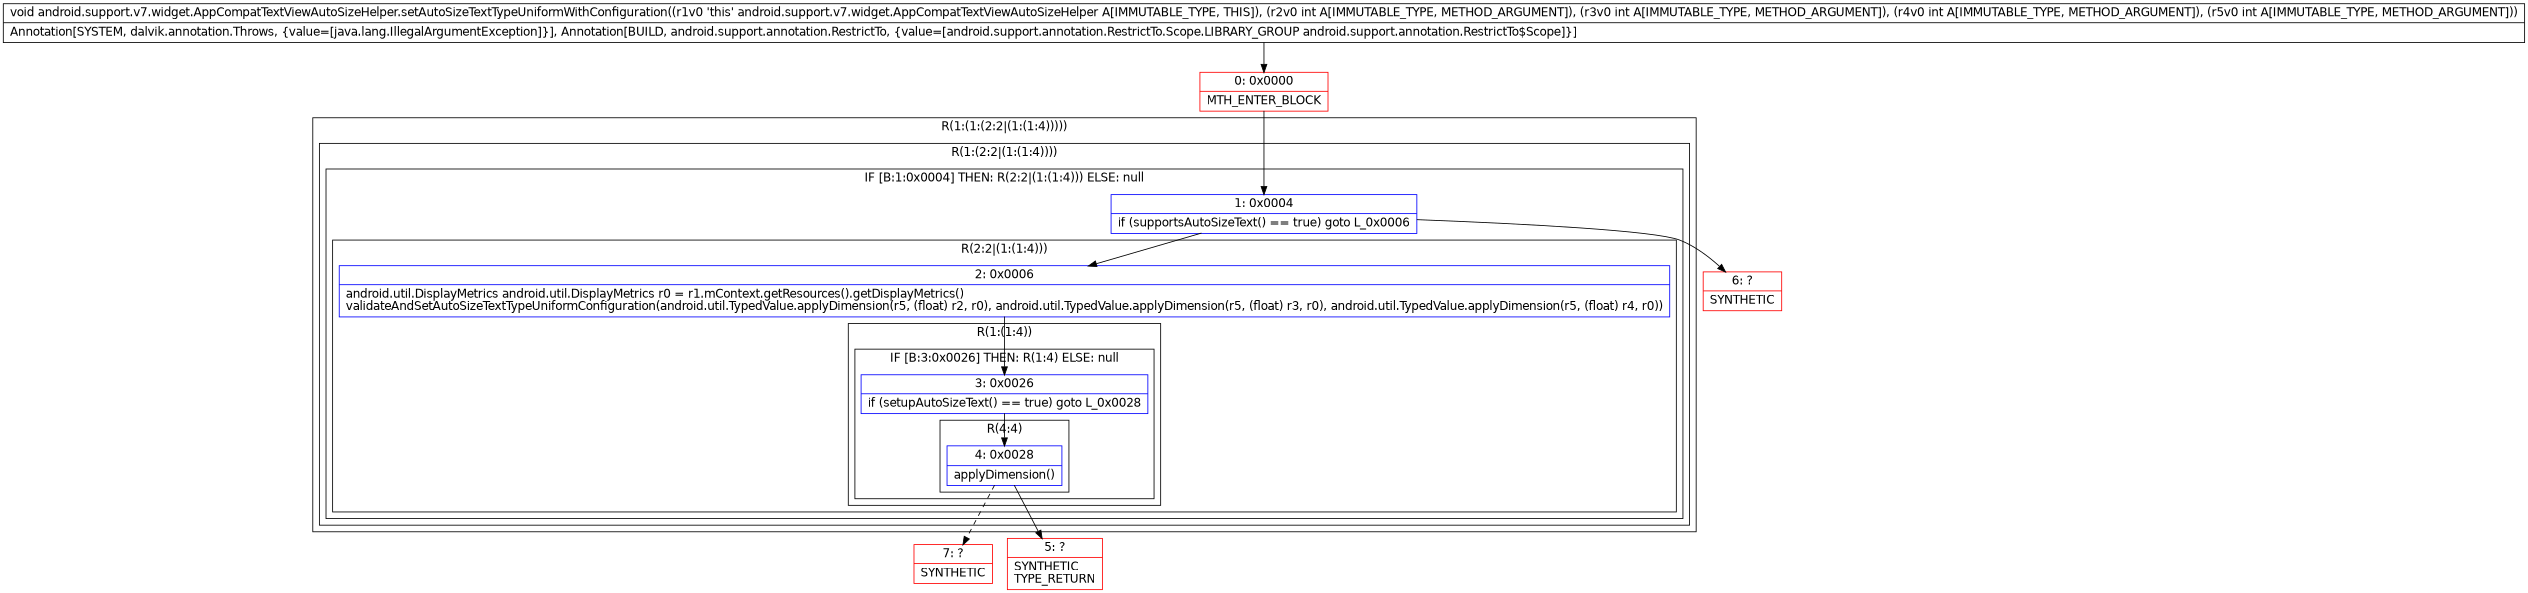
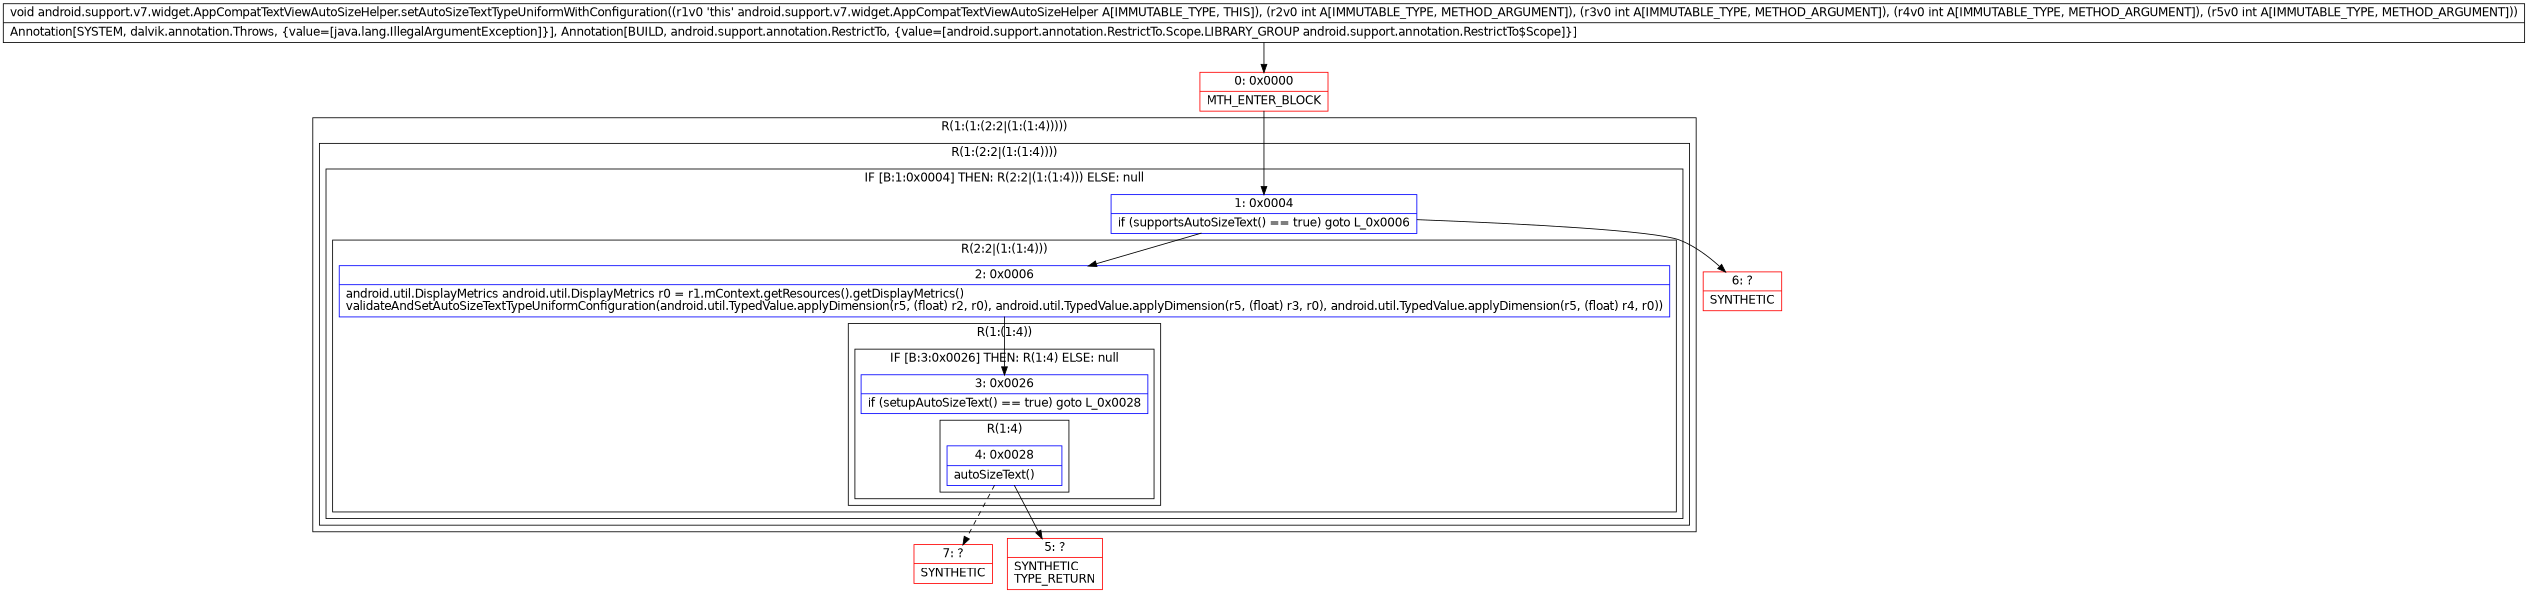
(1004, 425) -> none
(1004, 430) -> (1004, 430)
(1004, 475) -> (994, 475)
